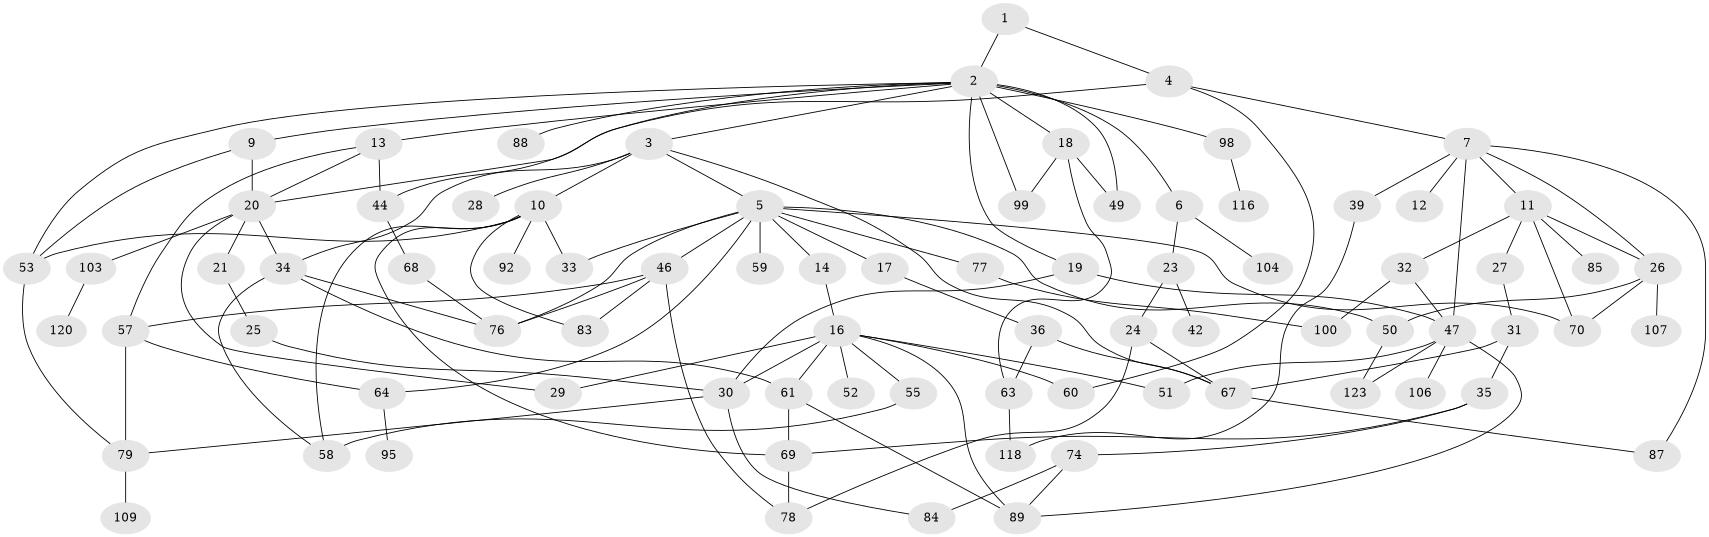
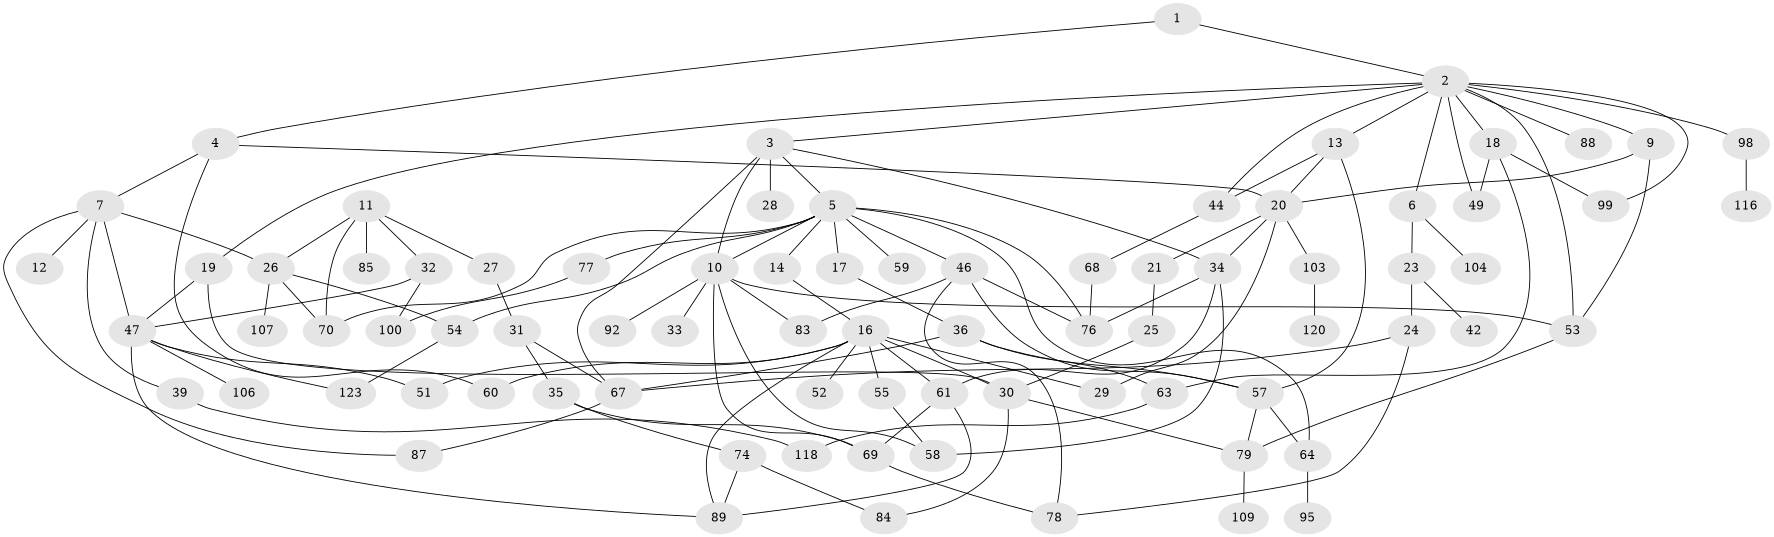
(1498, 175) -> none
(648, 239) -> (774, 237)
(1390, 331) -> (455, 331)
none -> (1109, 366)
